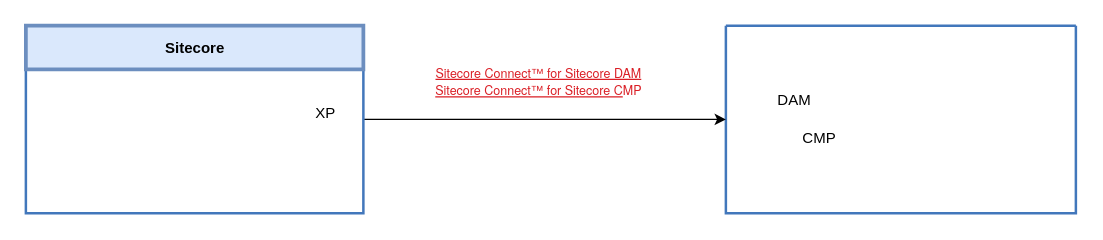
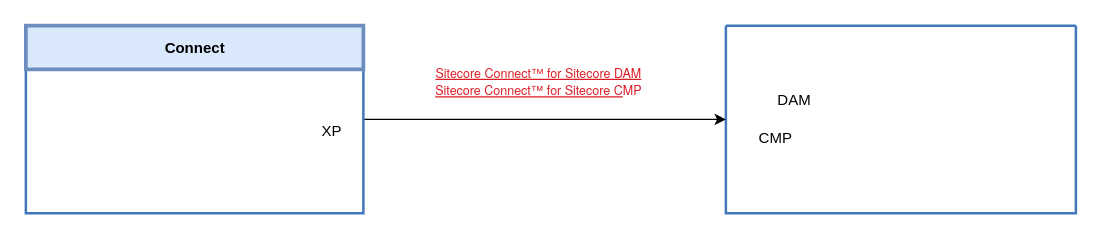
(195, 48) -> (195, 48)
(326, 113) -> (332, 132)
(819, 138) -> (776, 138)
